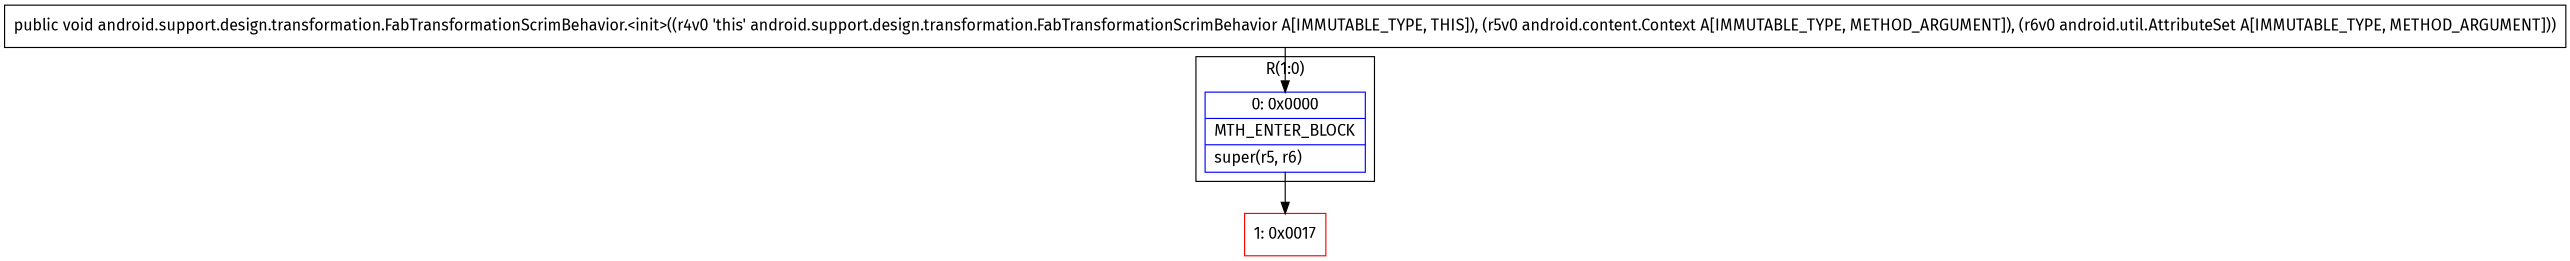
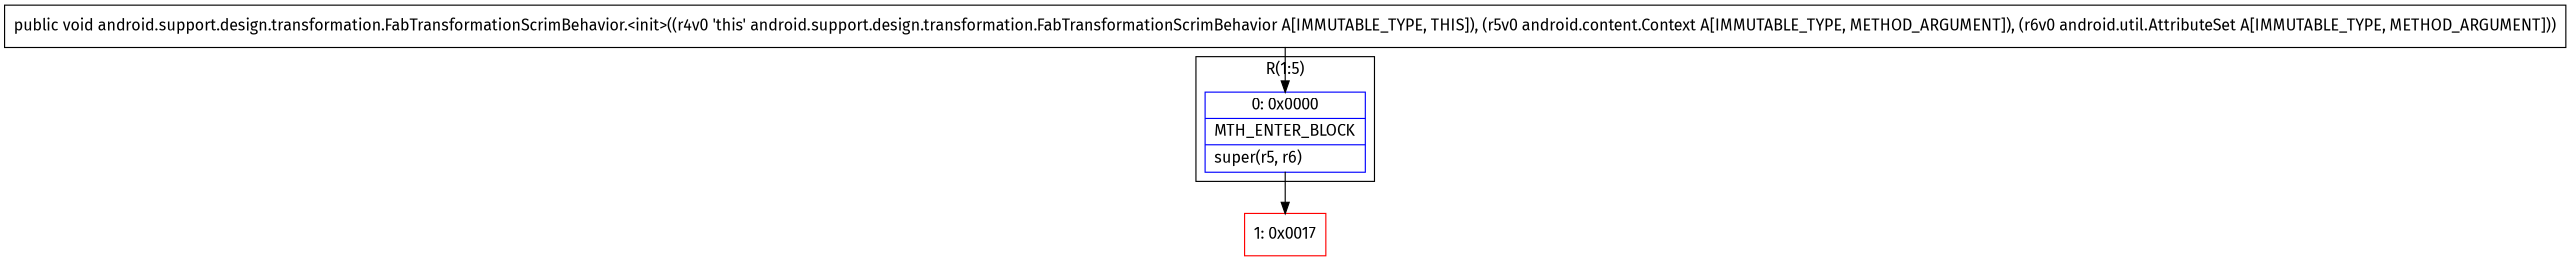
(1285, 70) -> (1285, 70)
